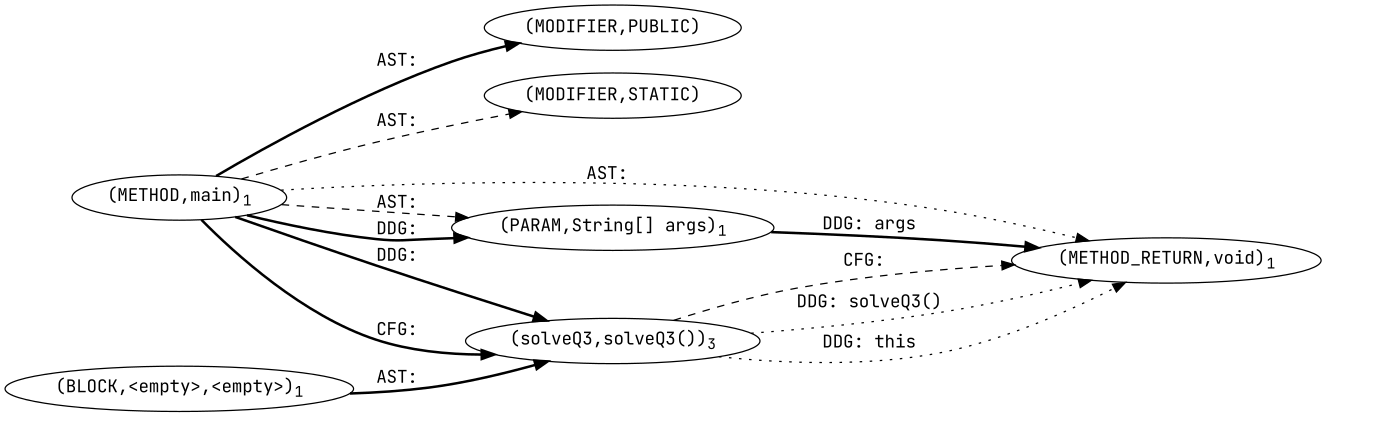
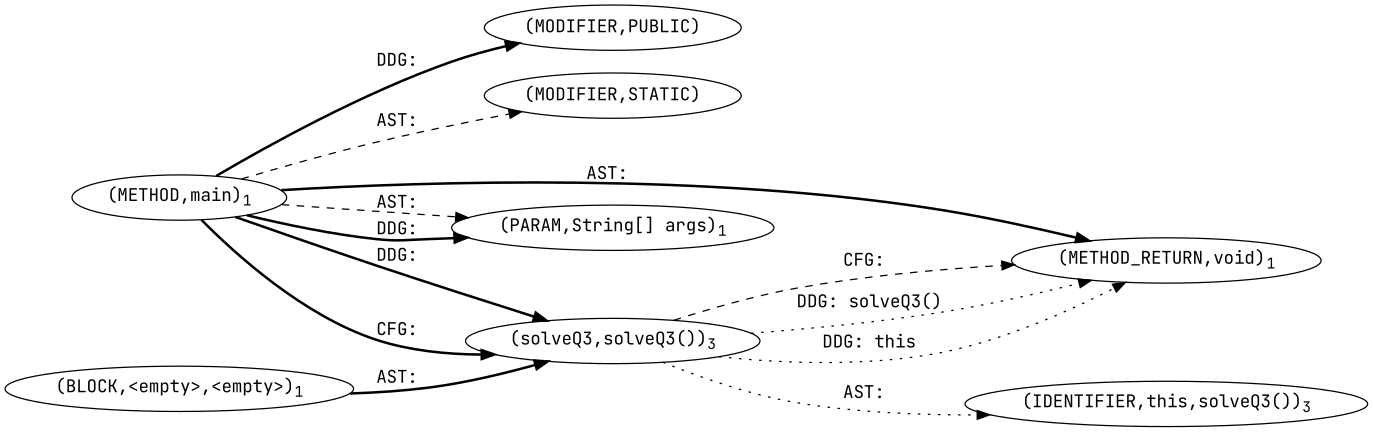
(403, 61) -> (403, 61)
(681, 186) -> (681, 186)
(898, 238) -> none
none -> (1166, 404)
